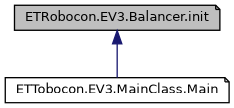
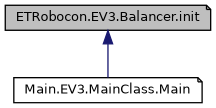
(117, 90) -> (108, 90)
